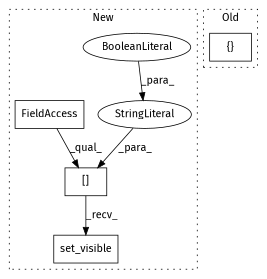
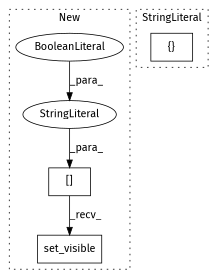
(231, 18) -> (172, 18)
(50, 114) -> none
